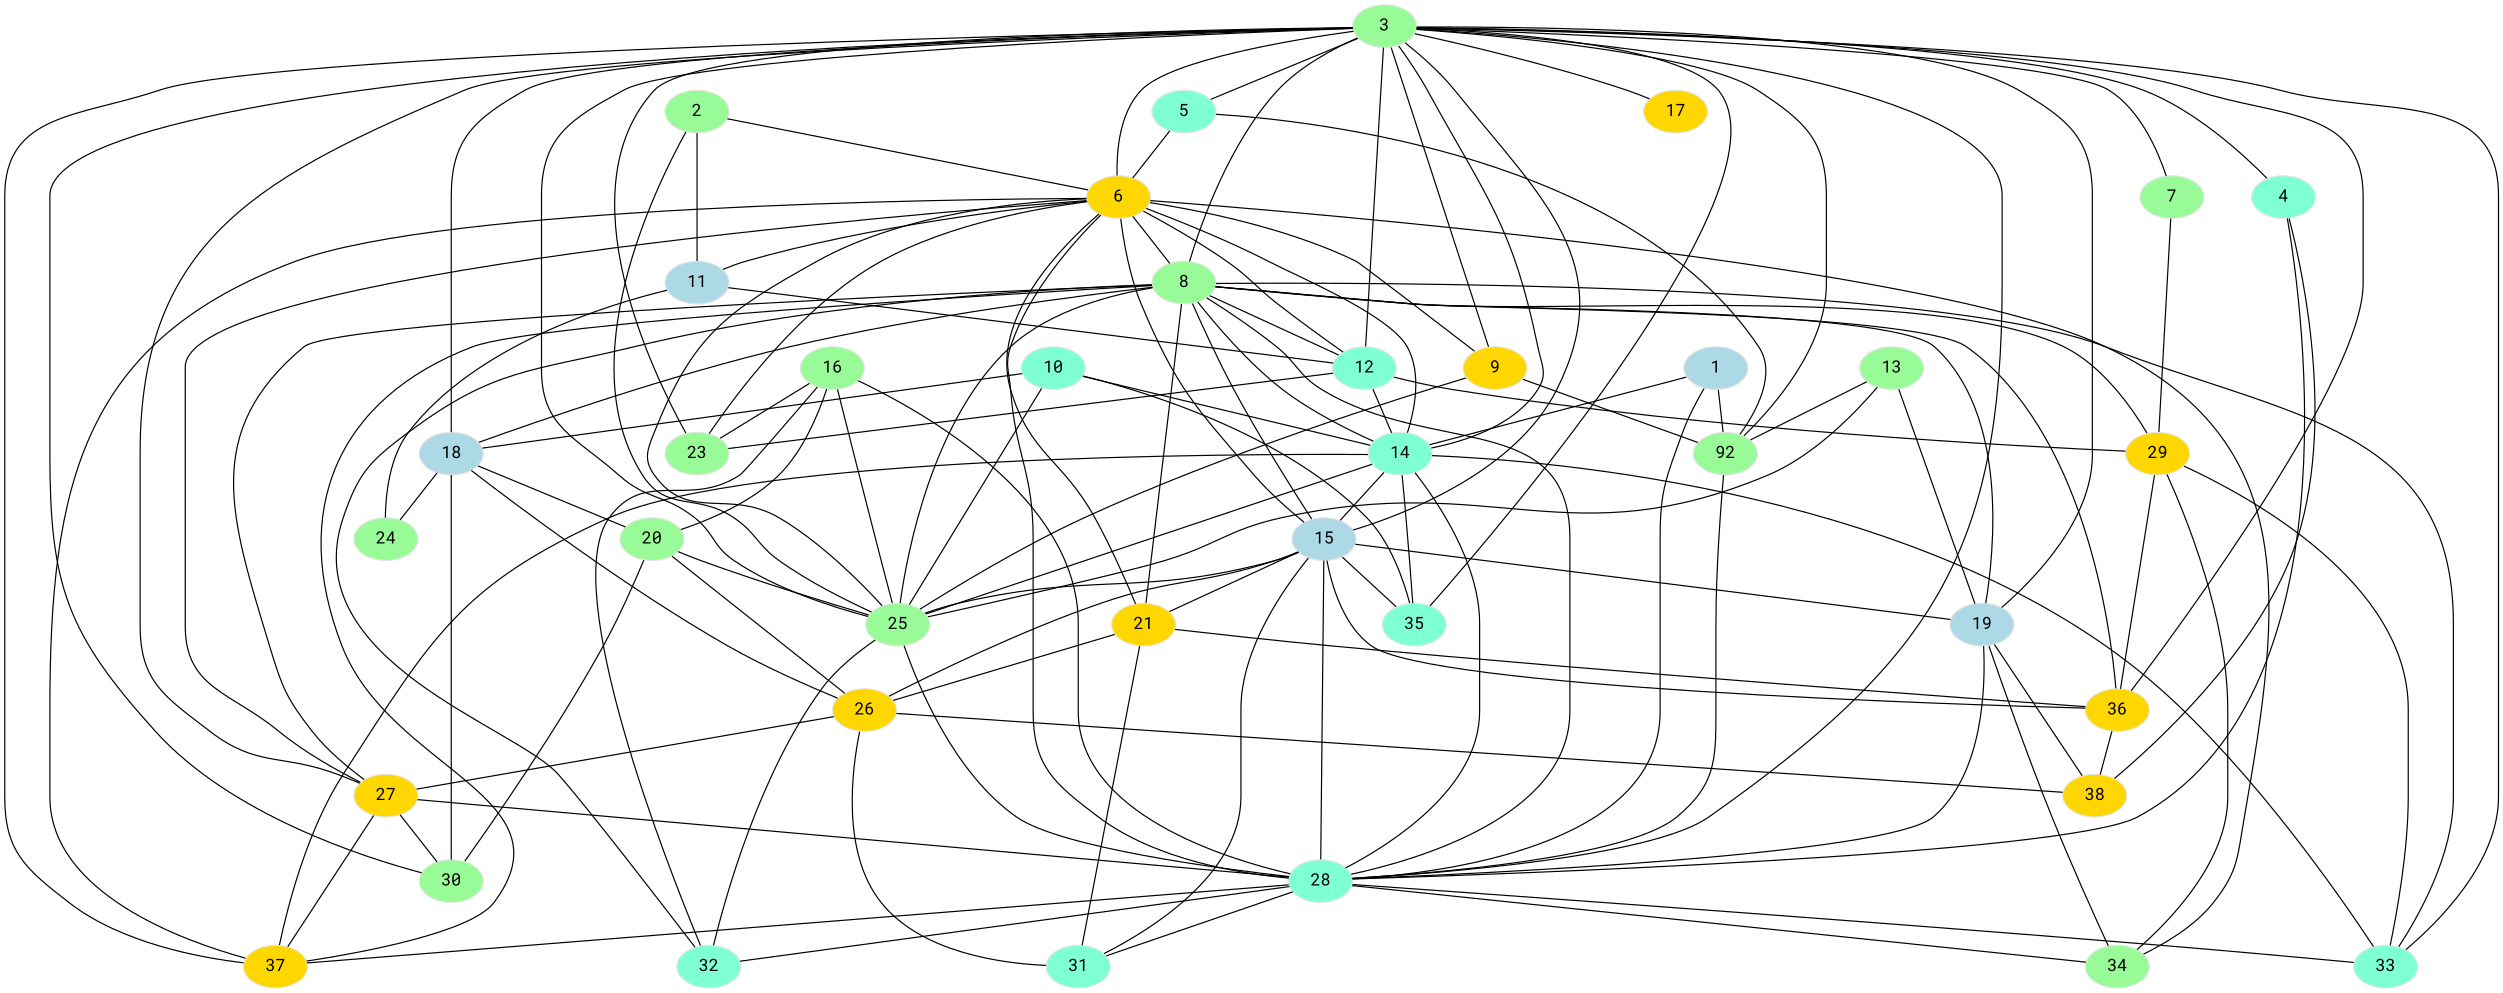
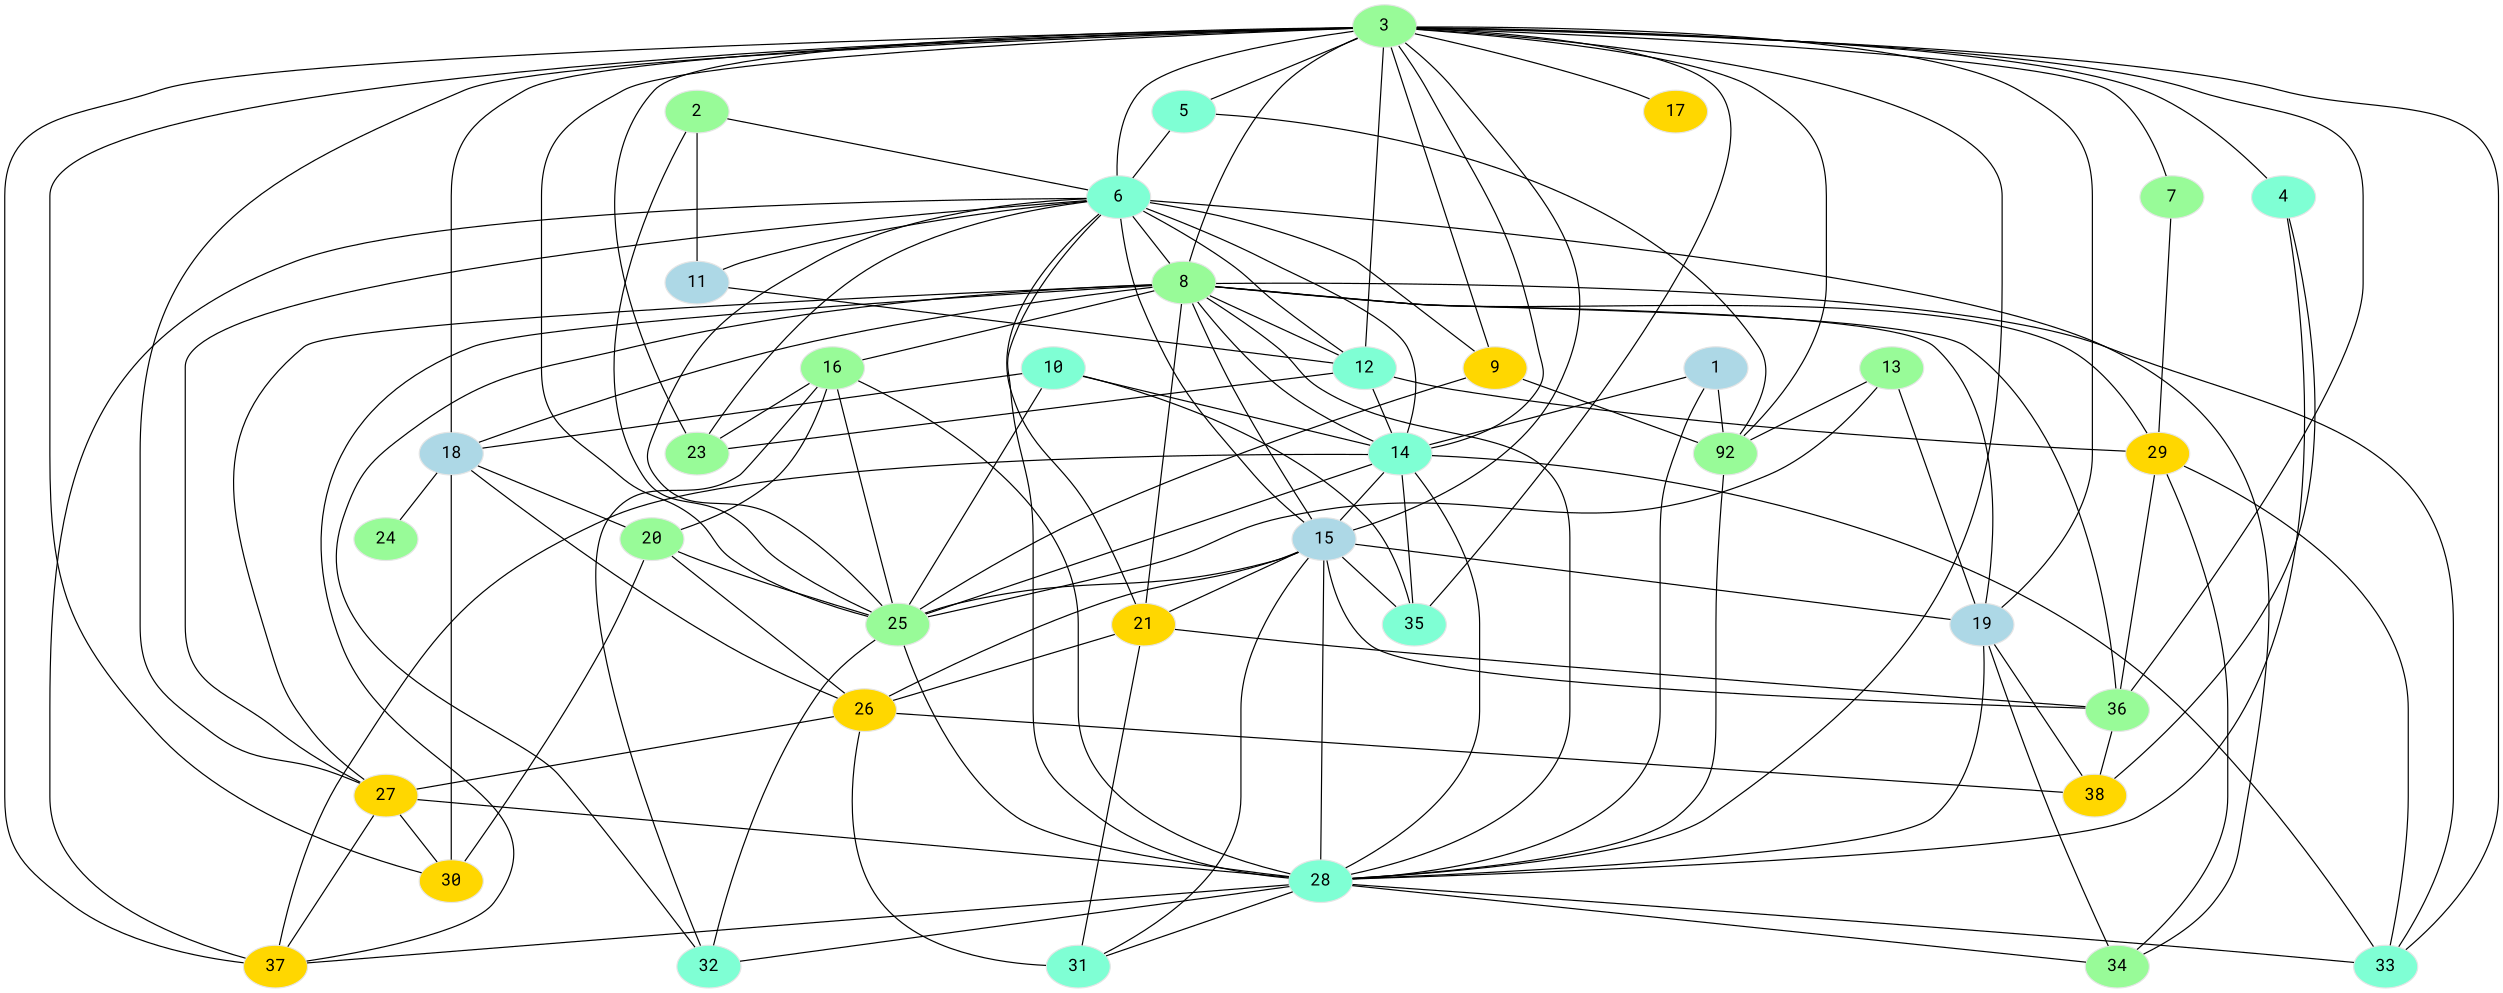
(1119, 197) -> (1119, 197)
(487, 363) -> none
(970, 396) -> (994, 329)
(2117, 710) -> (2117, 710)
(451, 881) -> (451, 881)
